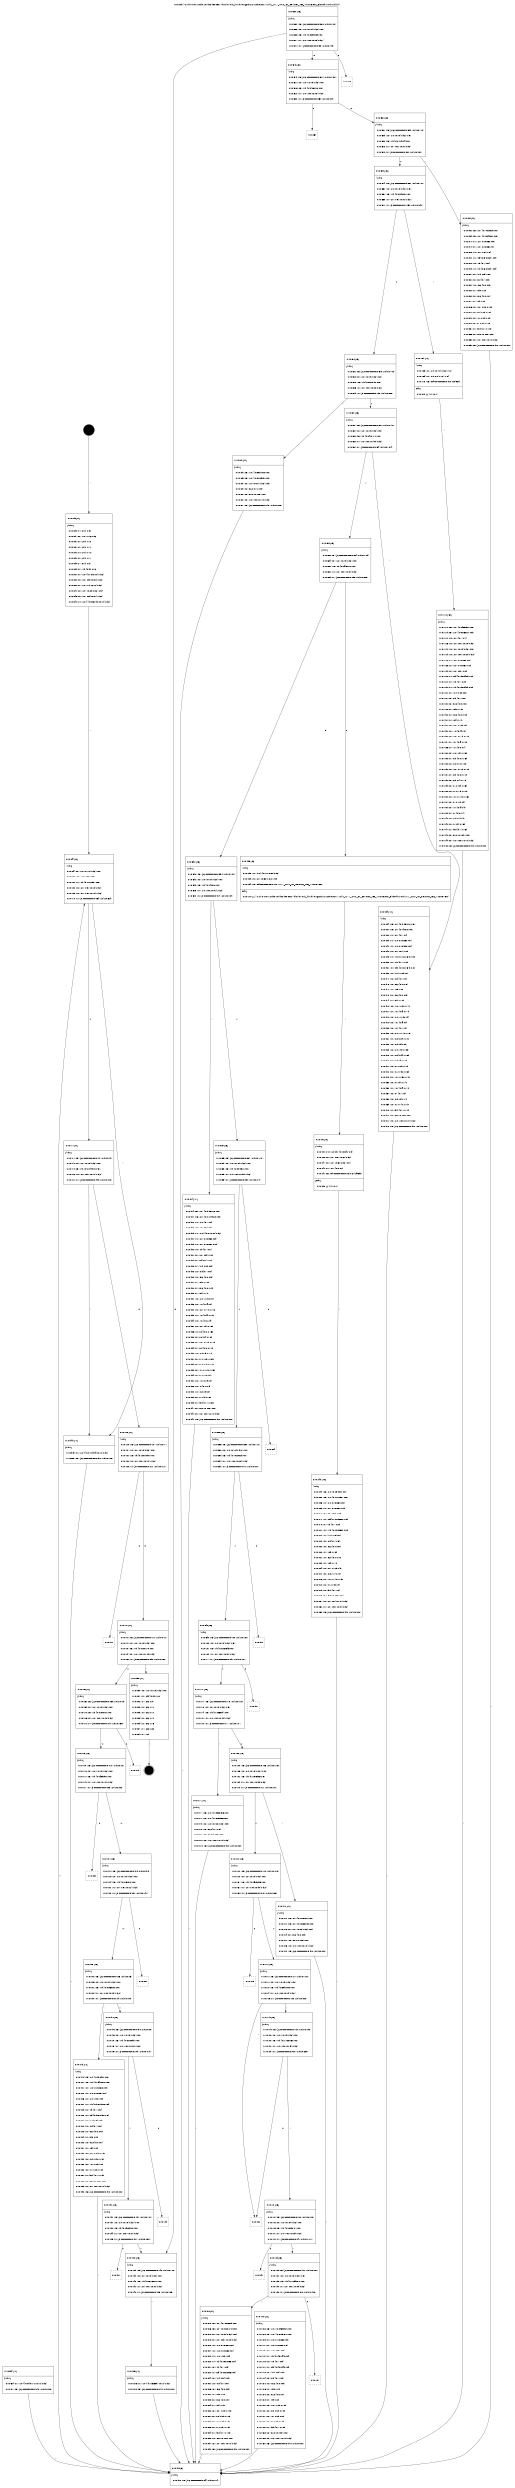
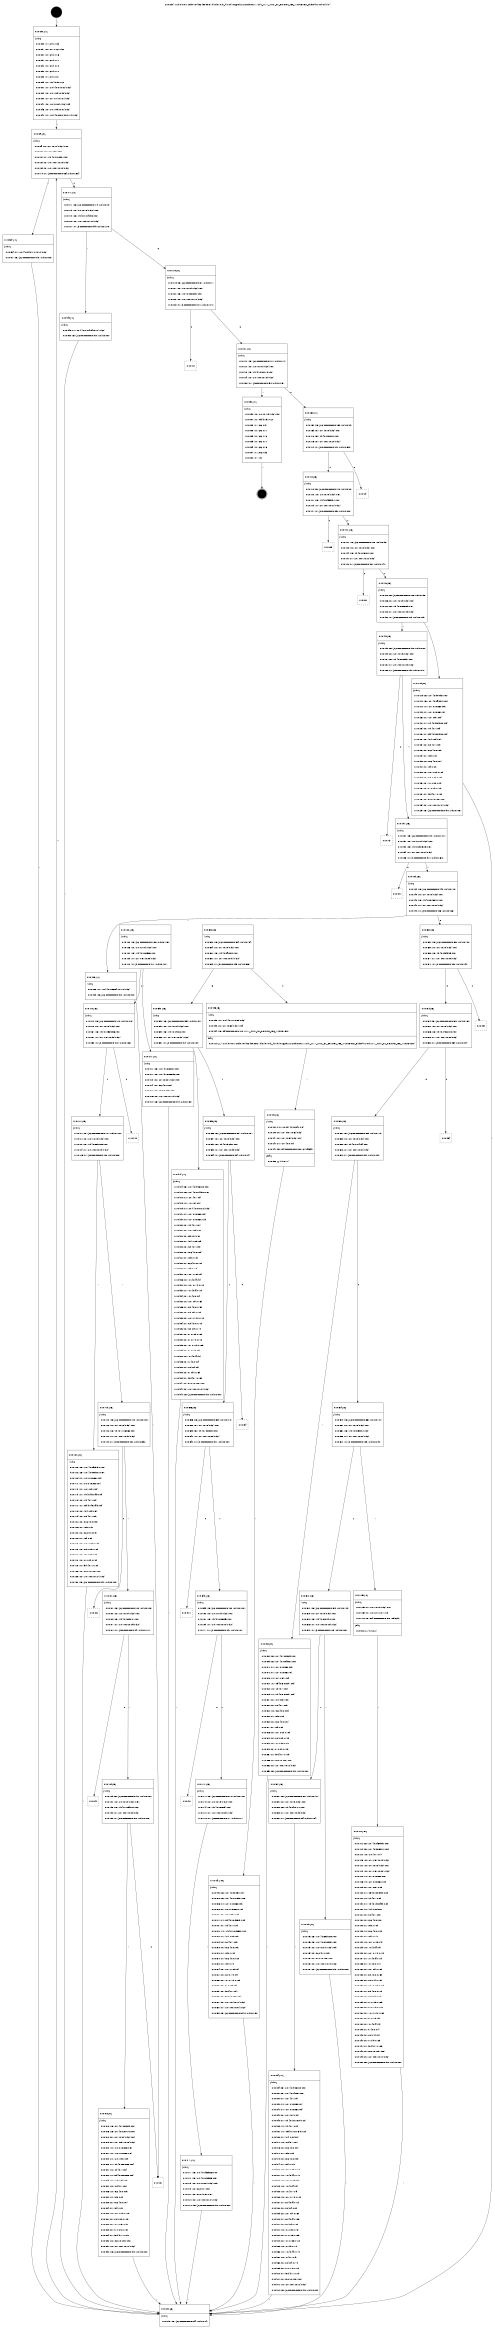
(358, 494) -> none
(174, 1104) -> (439, 919)
(120, 1172) -> (41, 206)
(237, 1738) -> none
(243, 2108) -> (96, 1304)
(163, 2429) -> (156, 1587)
